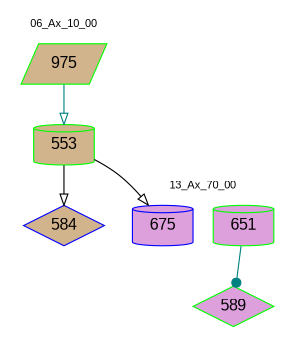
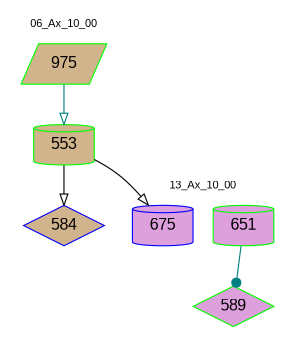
(203, 186) -> (203, 186)
